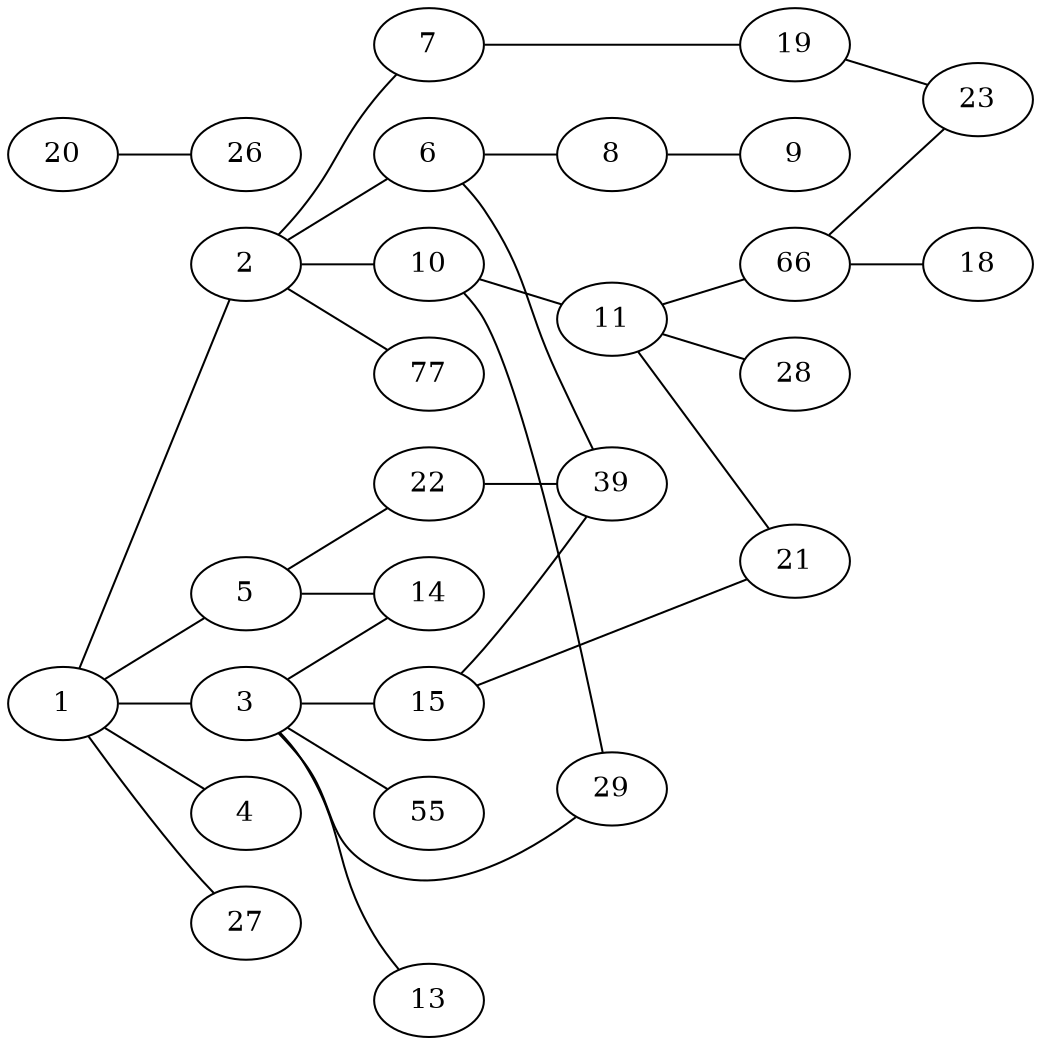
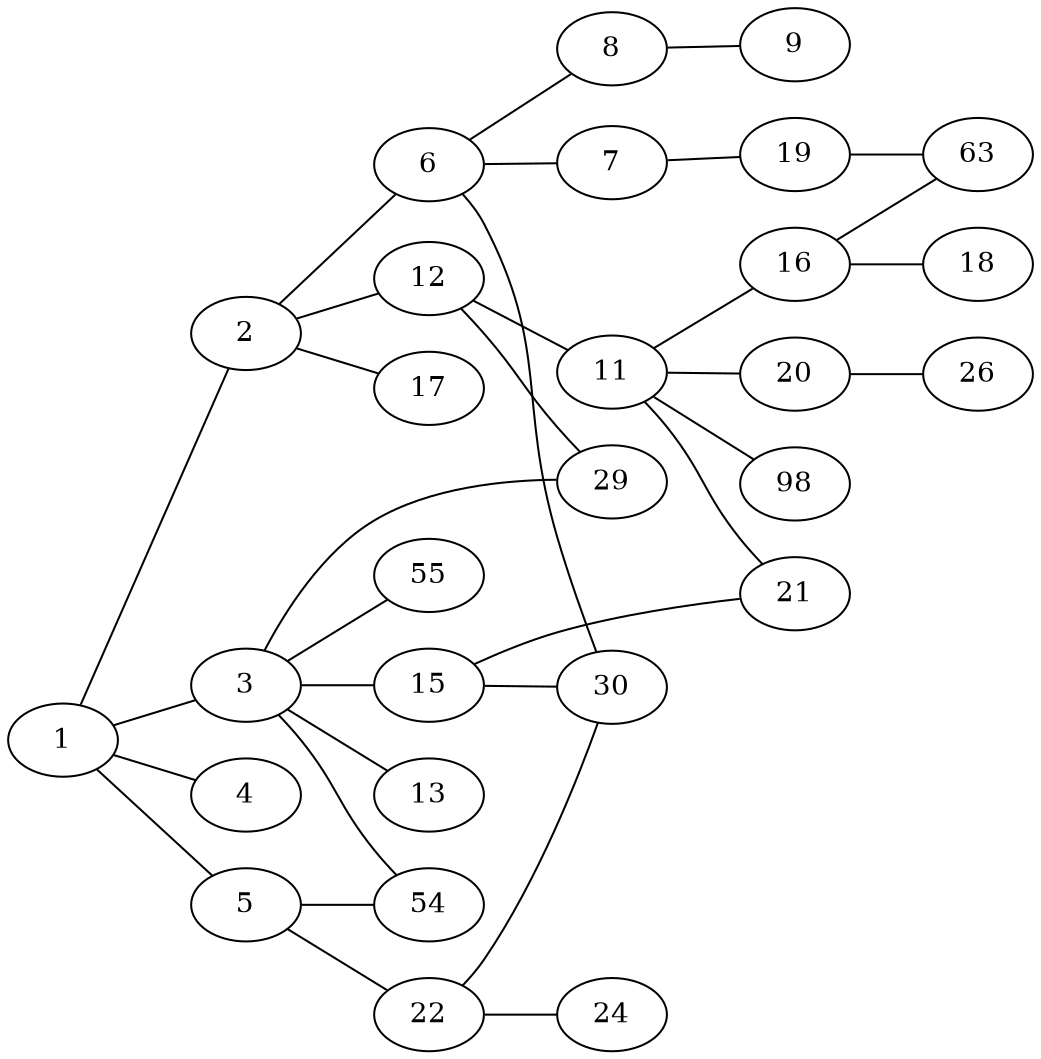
(978, 100) -> (978, 155)
(338, 155) -> (521, 164)
(429, 264) -> (429, 279)
(795, 264) -> (795, 264)
none -> (704, 373)
(429, 374) -> (429, 388)
(795, 374) -> (795, 484)
(612, 484) -> (612, 687)
(429, 594) -> (429, 905)
(246, 923) -> none
none -> (612, 1015)
